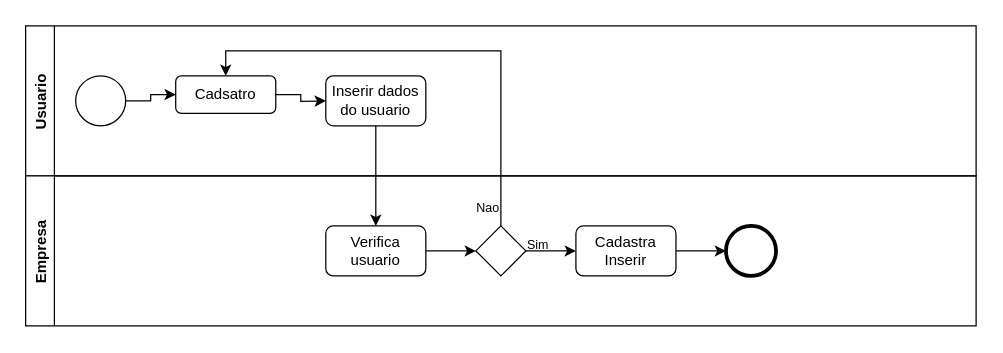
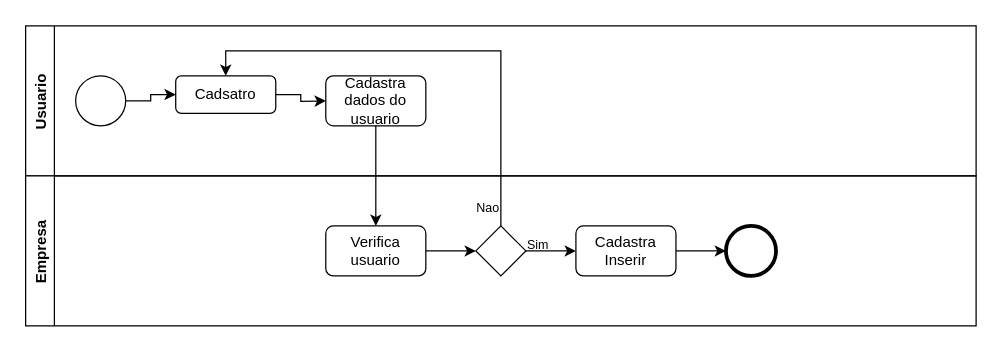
(376, 101) -> (376, 101)
